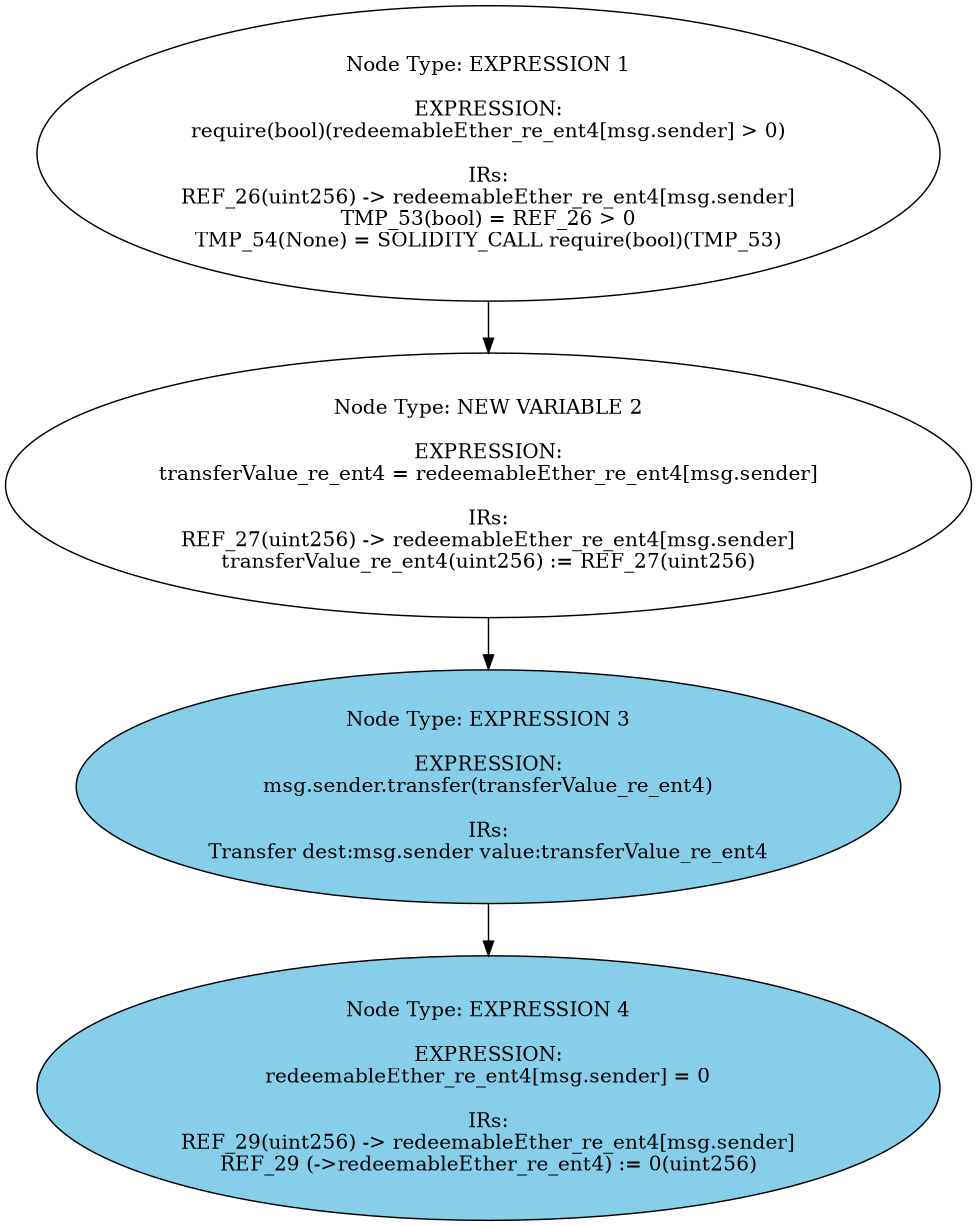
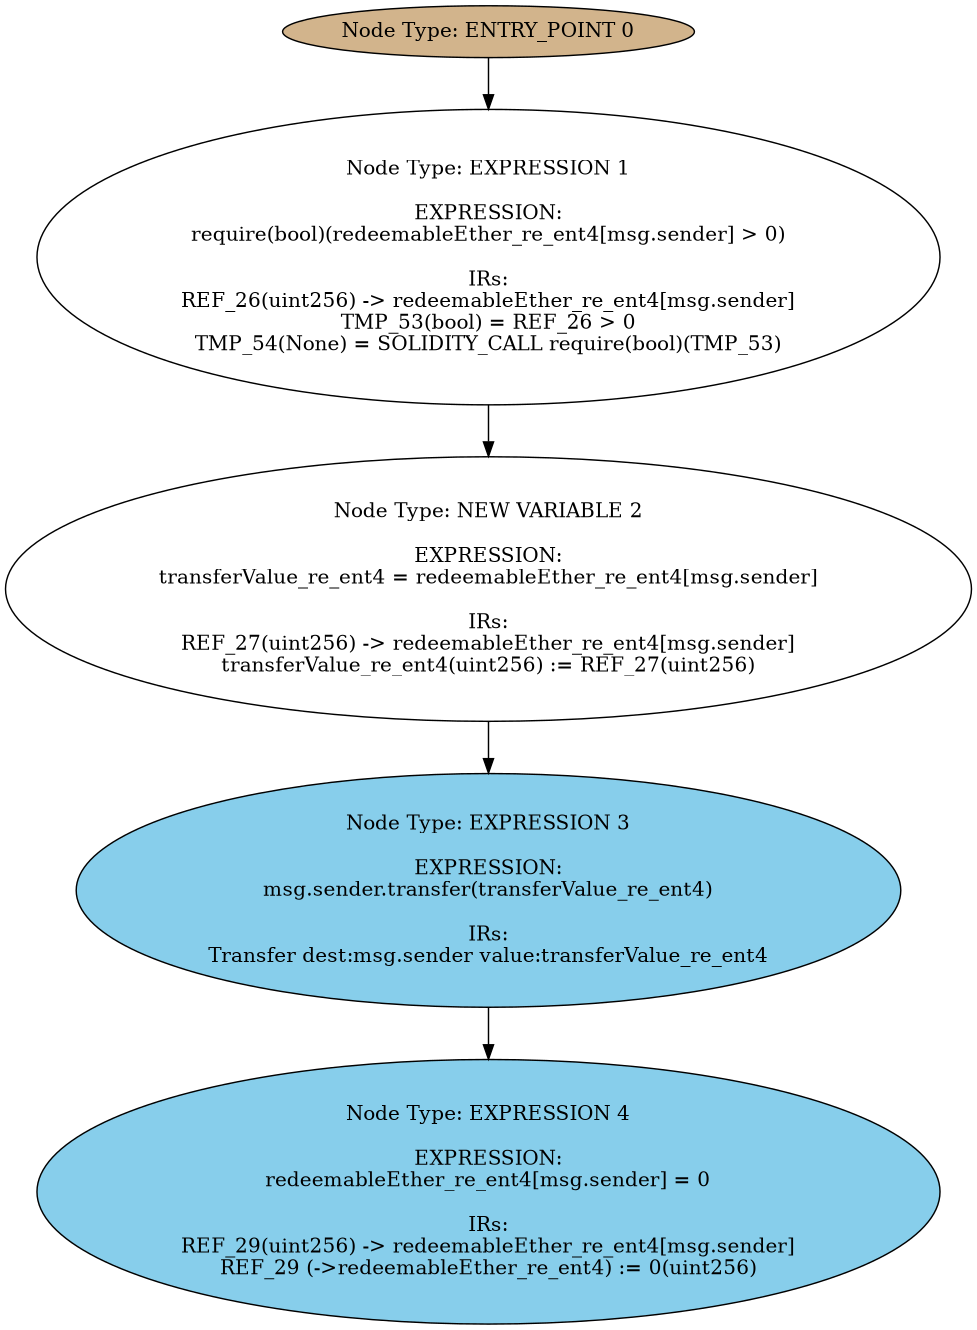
none -> (488, 32)
